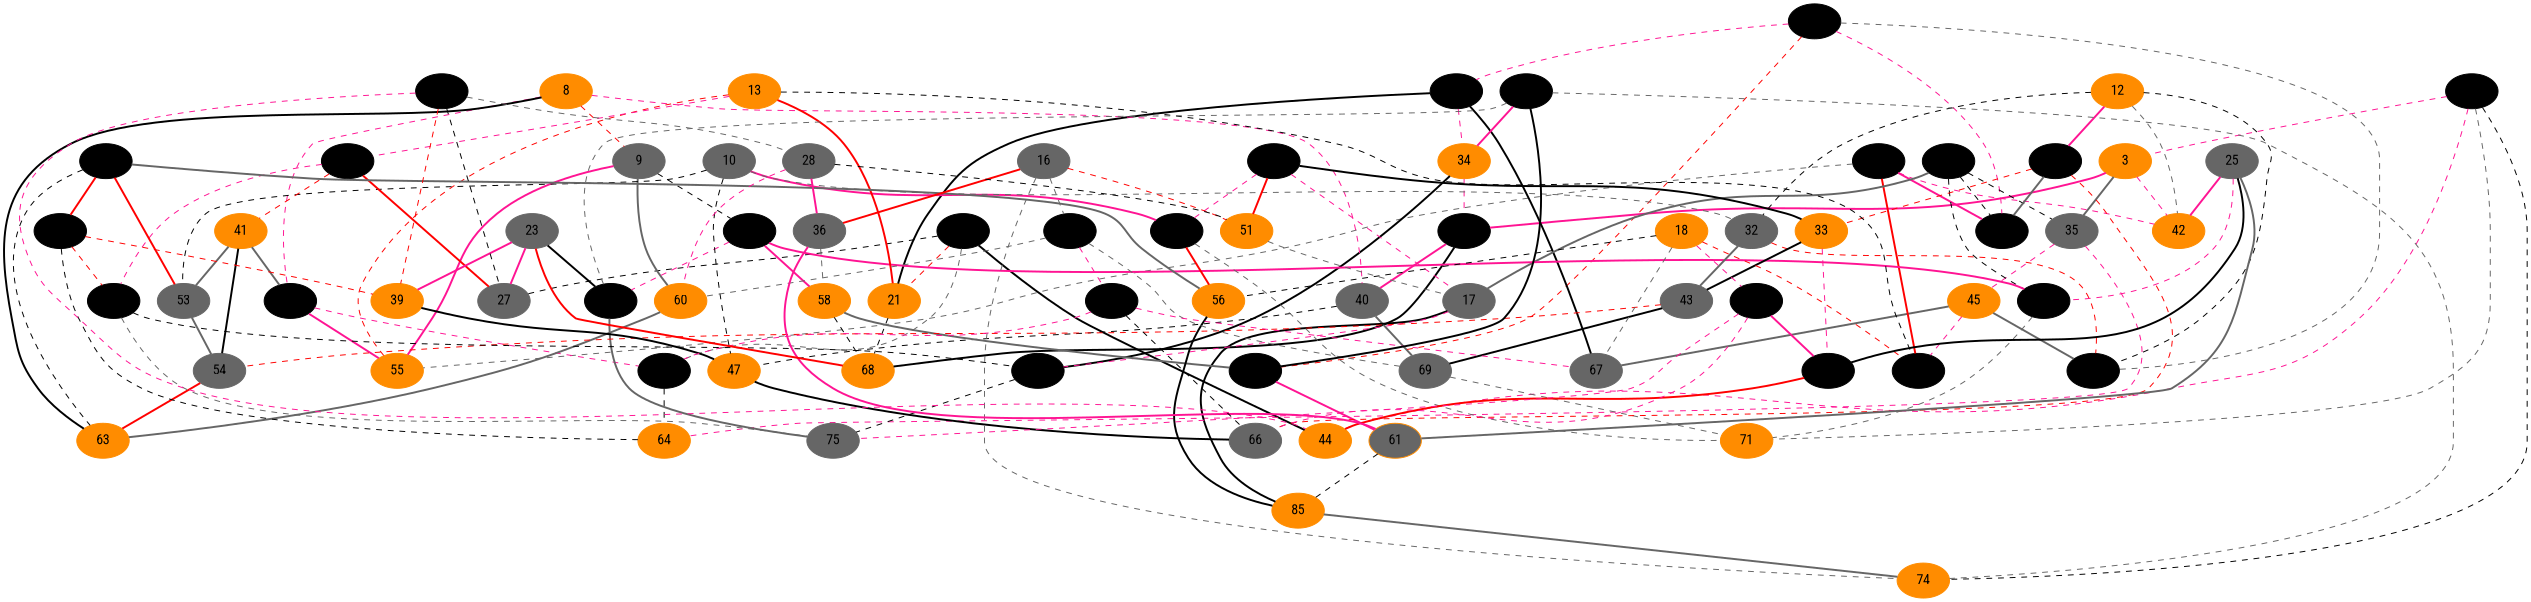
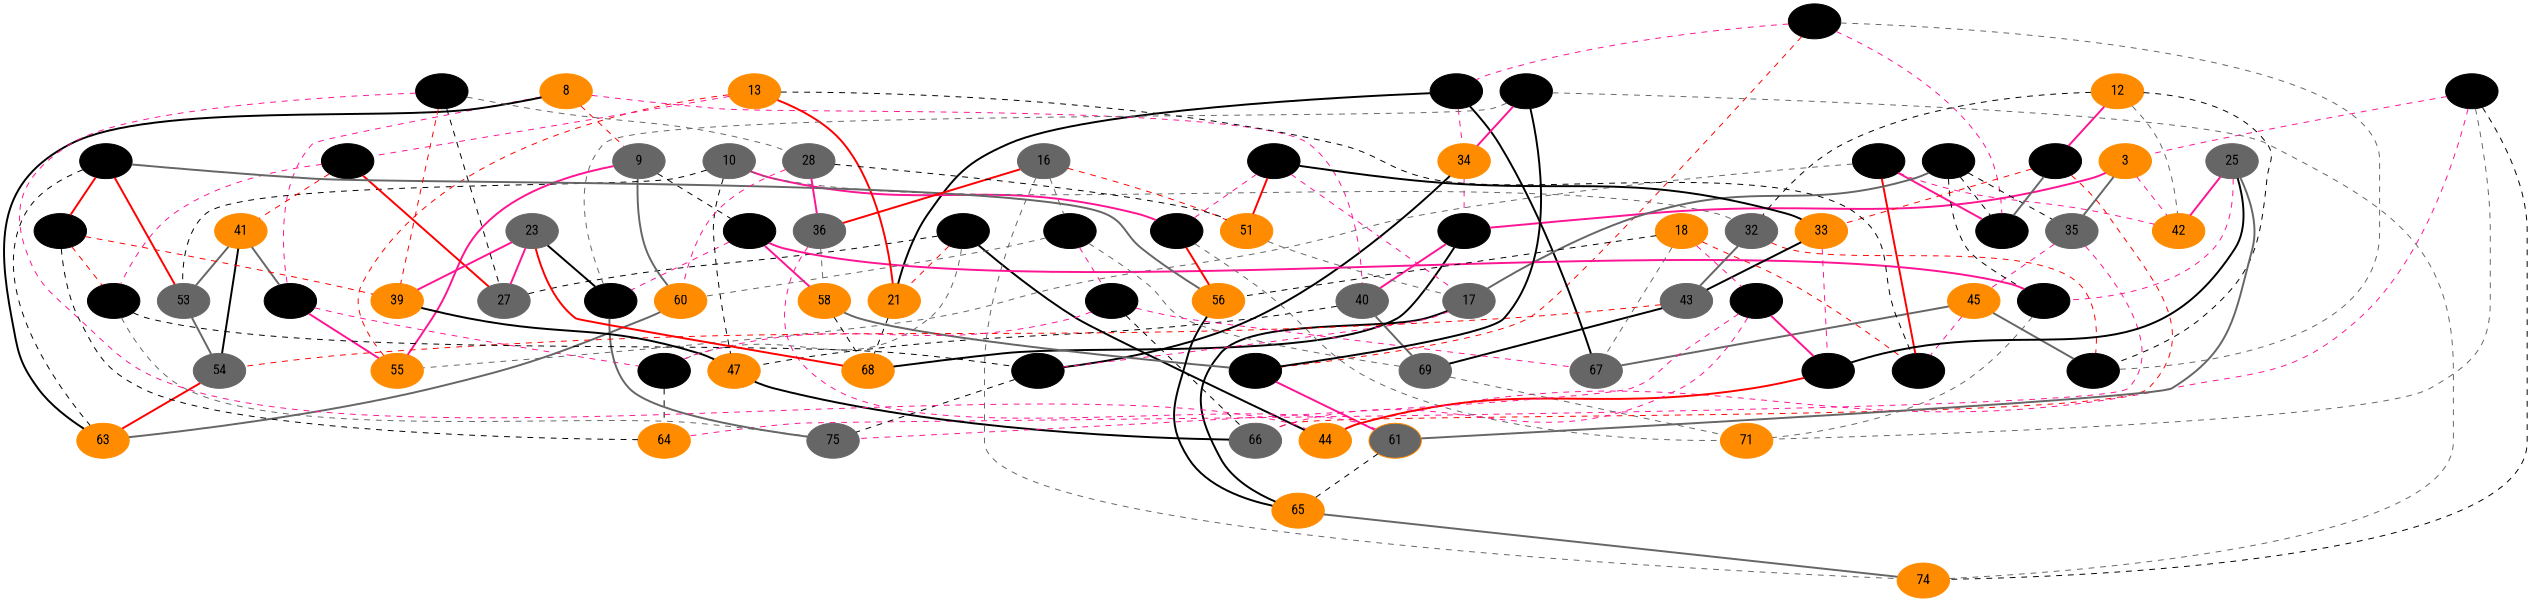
(862, 399) -> (862, 399)
(1298, 511) -> (1298, 511)
